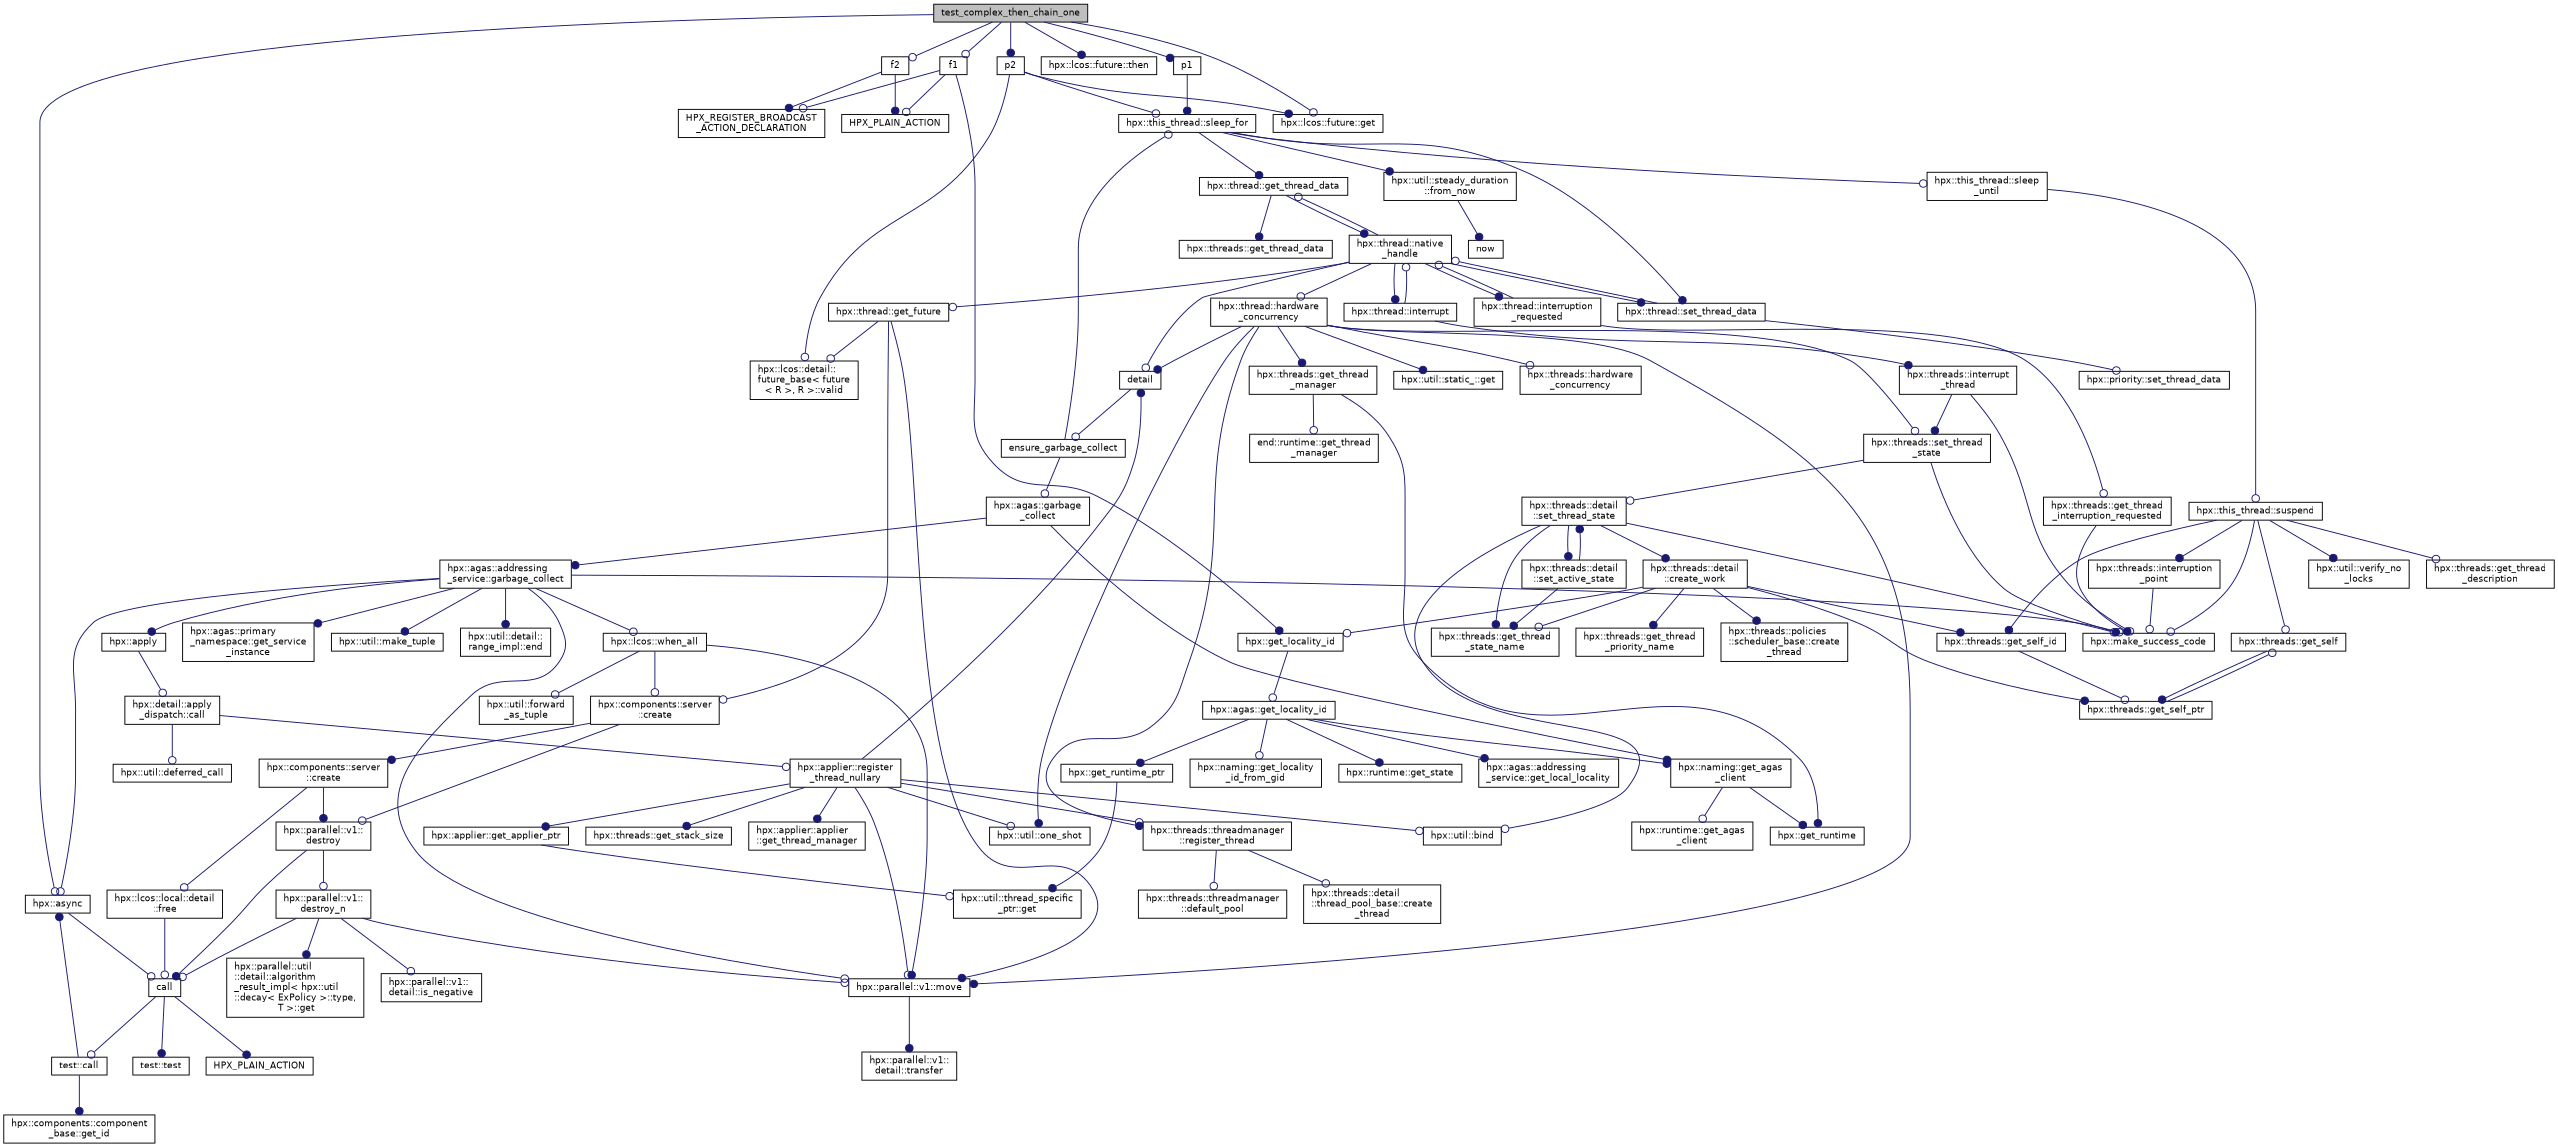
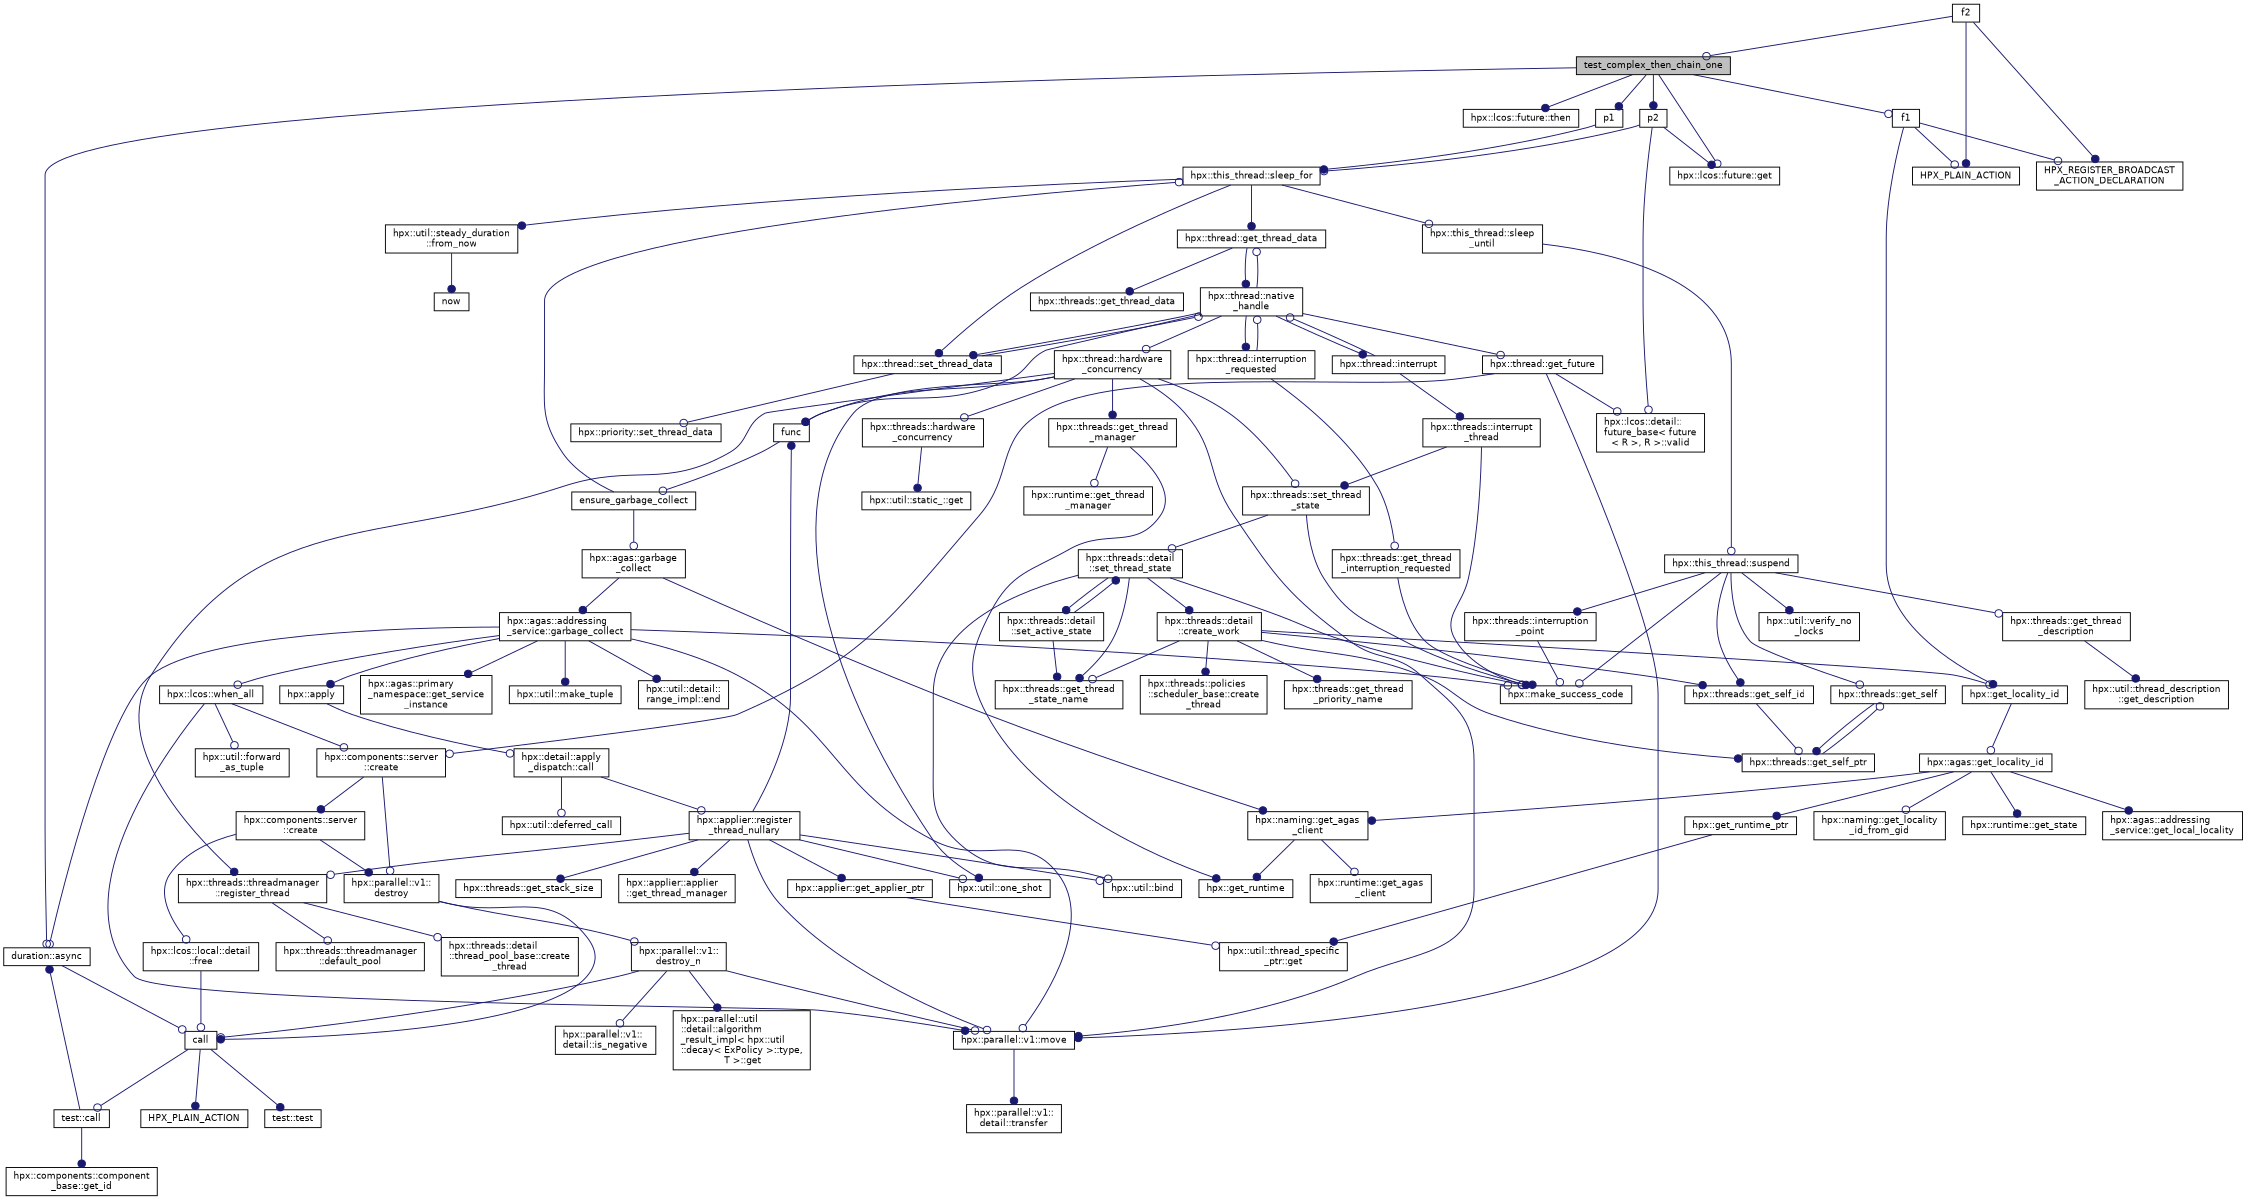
(954, 39) -> (1831, 36)
(1362, 348) -> (920, 466)
(1140, 380) -> (791, 433)
(1314, 448) -> (1088, 501)
none -> (2157, 695)
(58, 904) -> (47, 957)
